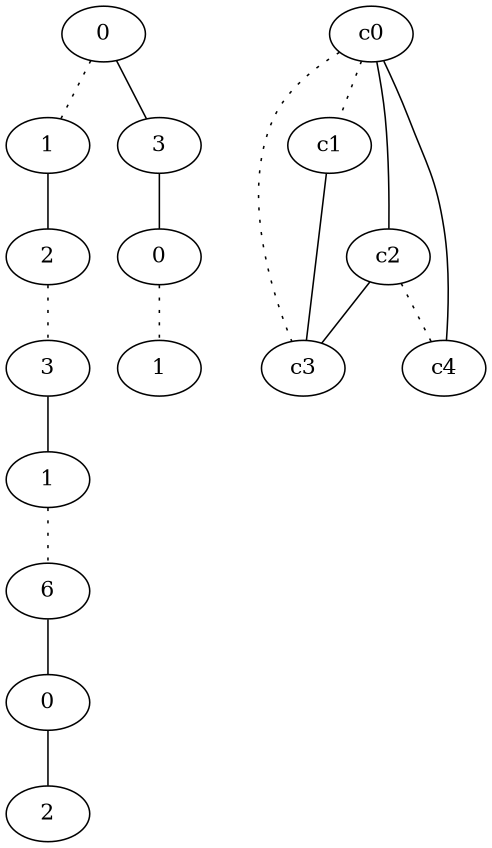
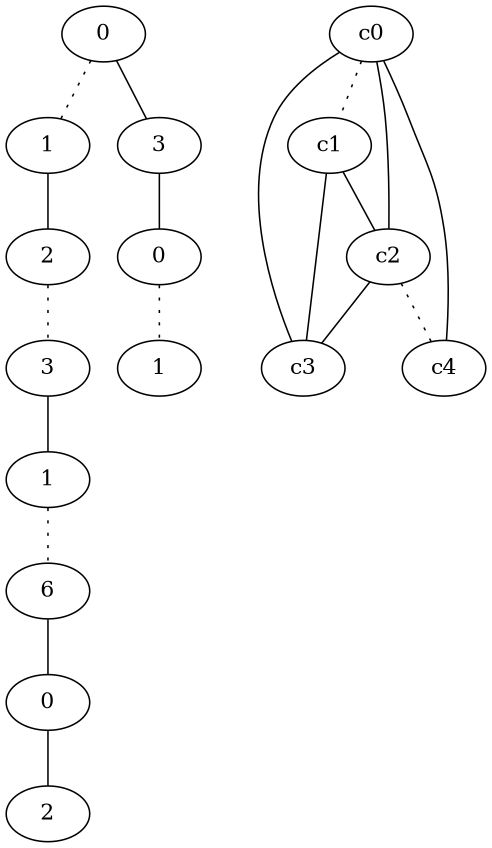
(259, 184) -> (259, 184)
none -> (359, 201)
